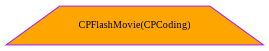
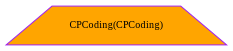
(135, 26) -> (116, 26)
